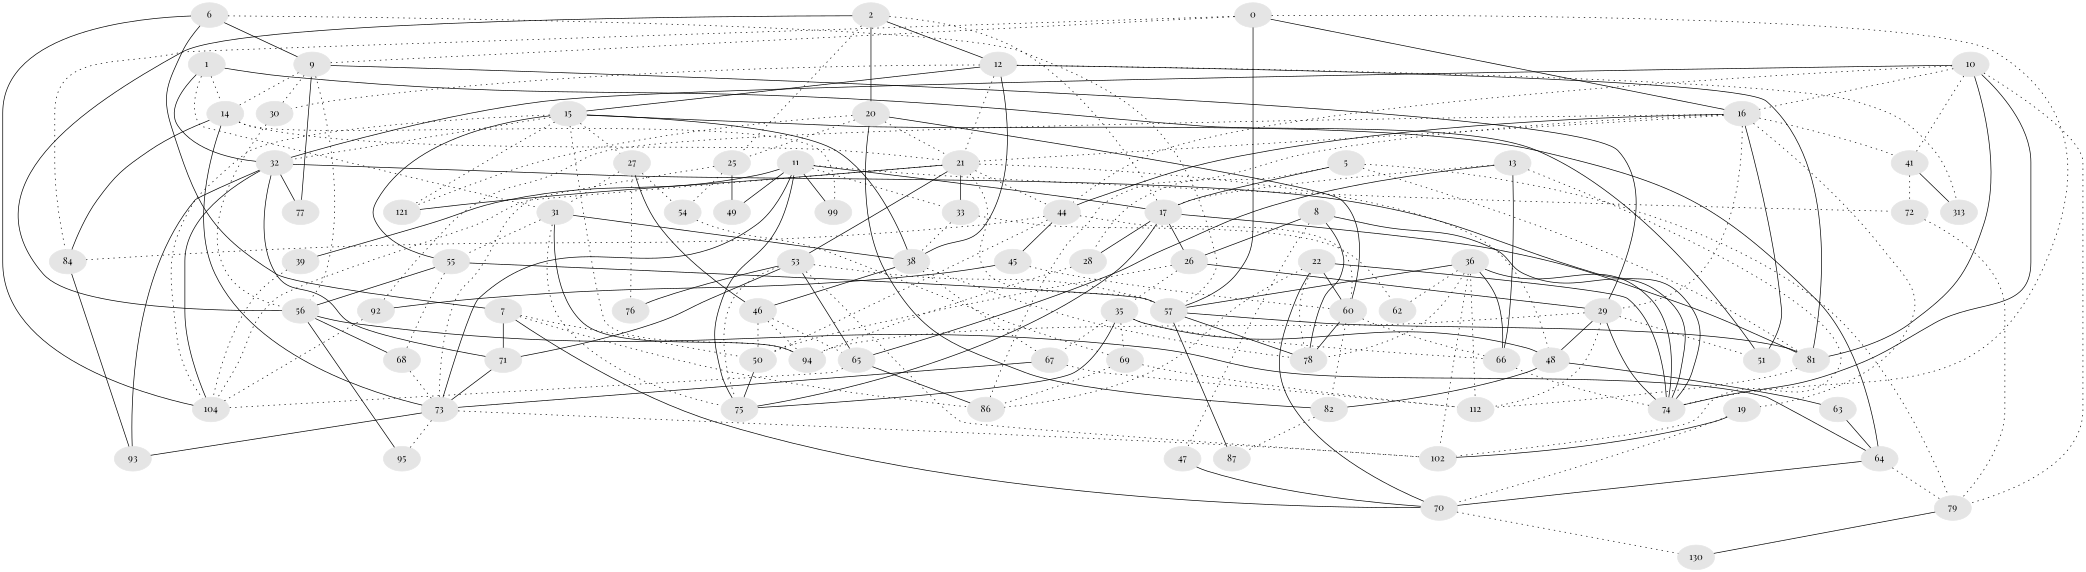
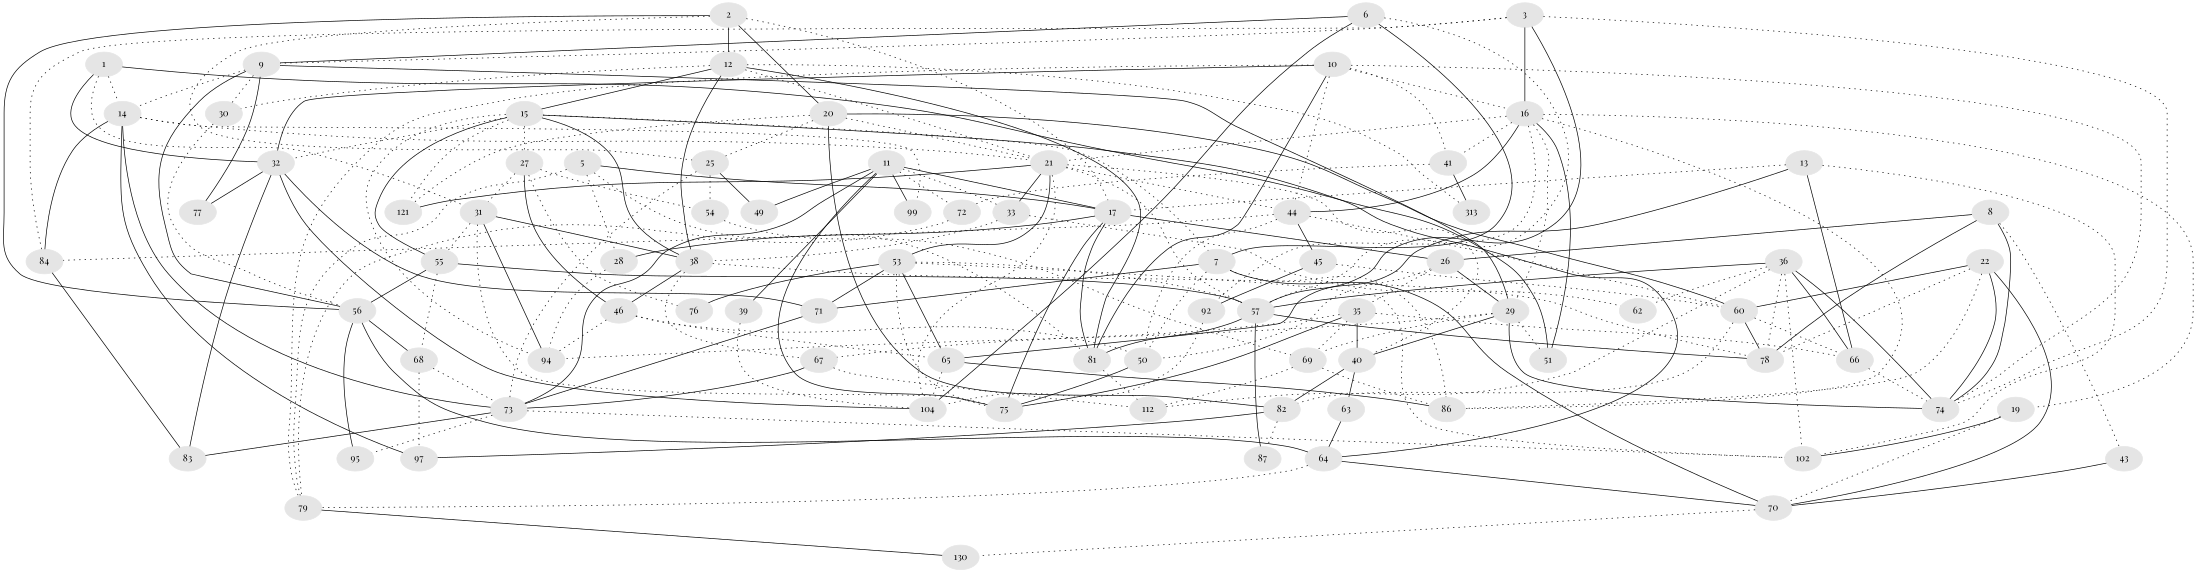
(1253, 15) -> (1525, 15)
(259, 148) -> (893, 132)
(711, 177) -> none
(334, 190) -> (167, 233)
(1963, 312) -> (1918, 95)
(1551, 360) -> (1357, 360)
(1556, 386) -> (1415, 327)
(133, 459) -> (188, 459)
none -> (419, 459)
(1183, 459) -> (2124, 459)
